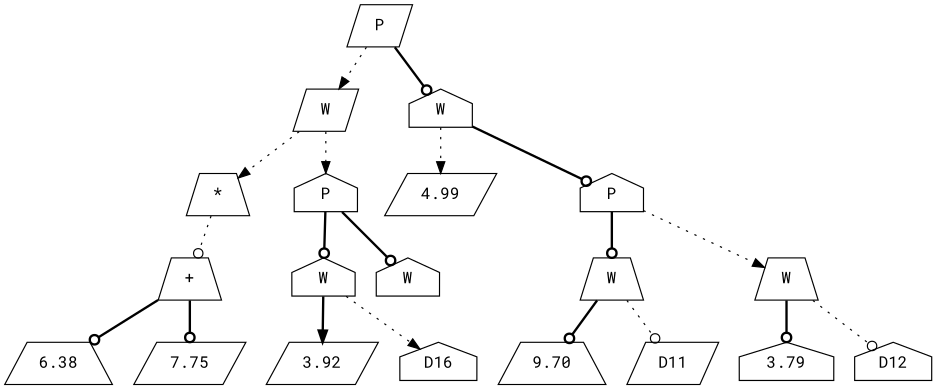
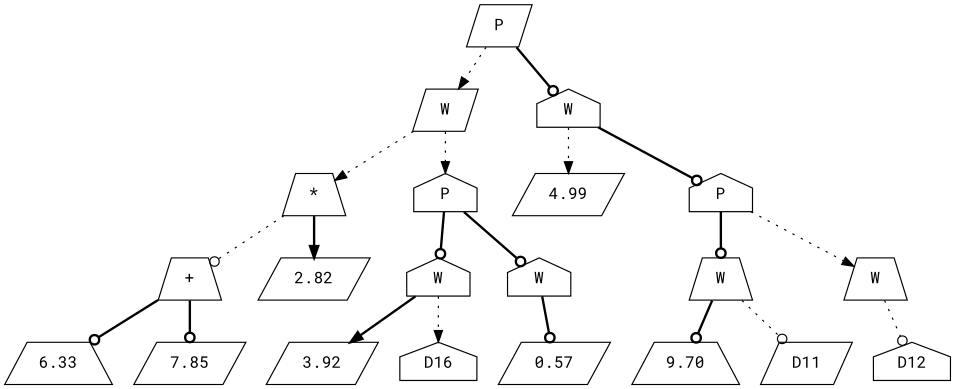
none -> (314, 279)
(59, 363) -> (59, 363)
(190, 363) -> (190, 363)
none -> (554, 363)
(787, 363) -> none
